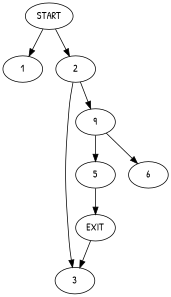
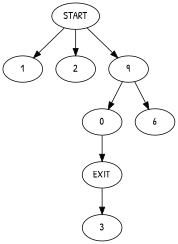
(84, 92) -> (100, 40)
(66, 171) -> none
(96, 175) -> (102, 122)
